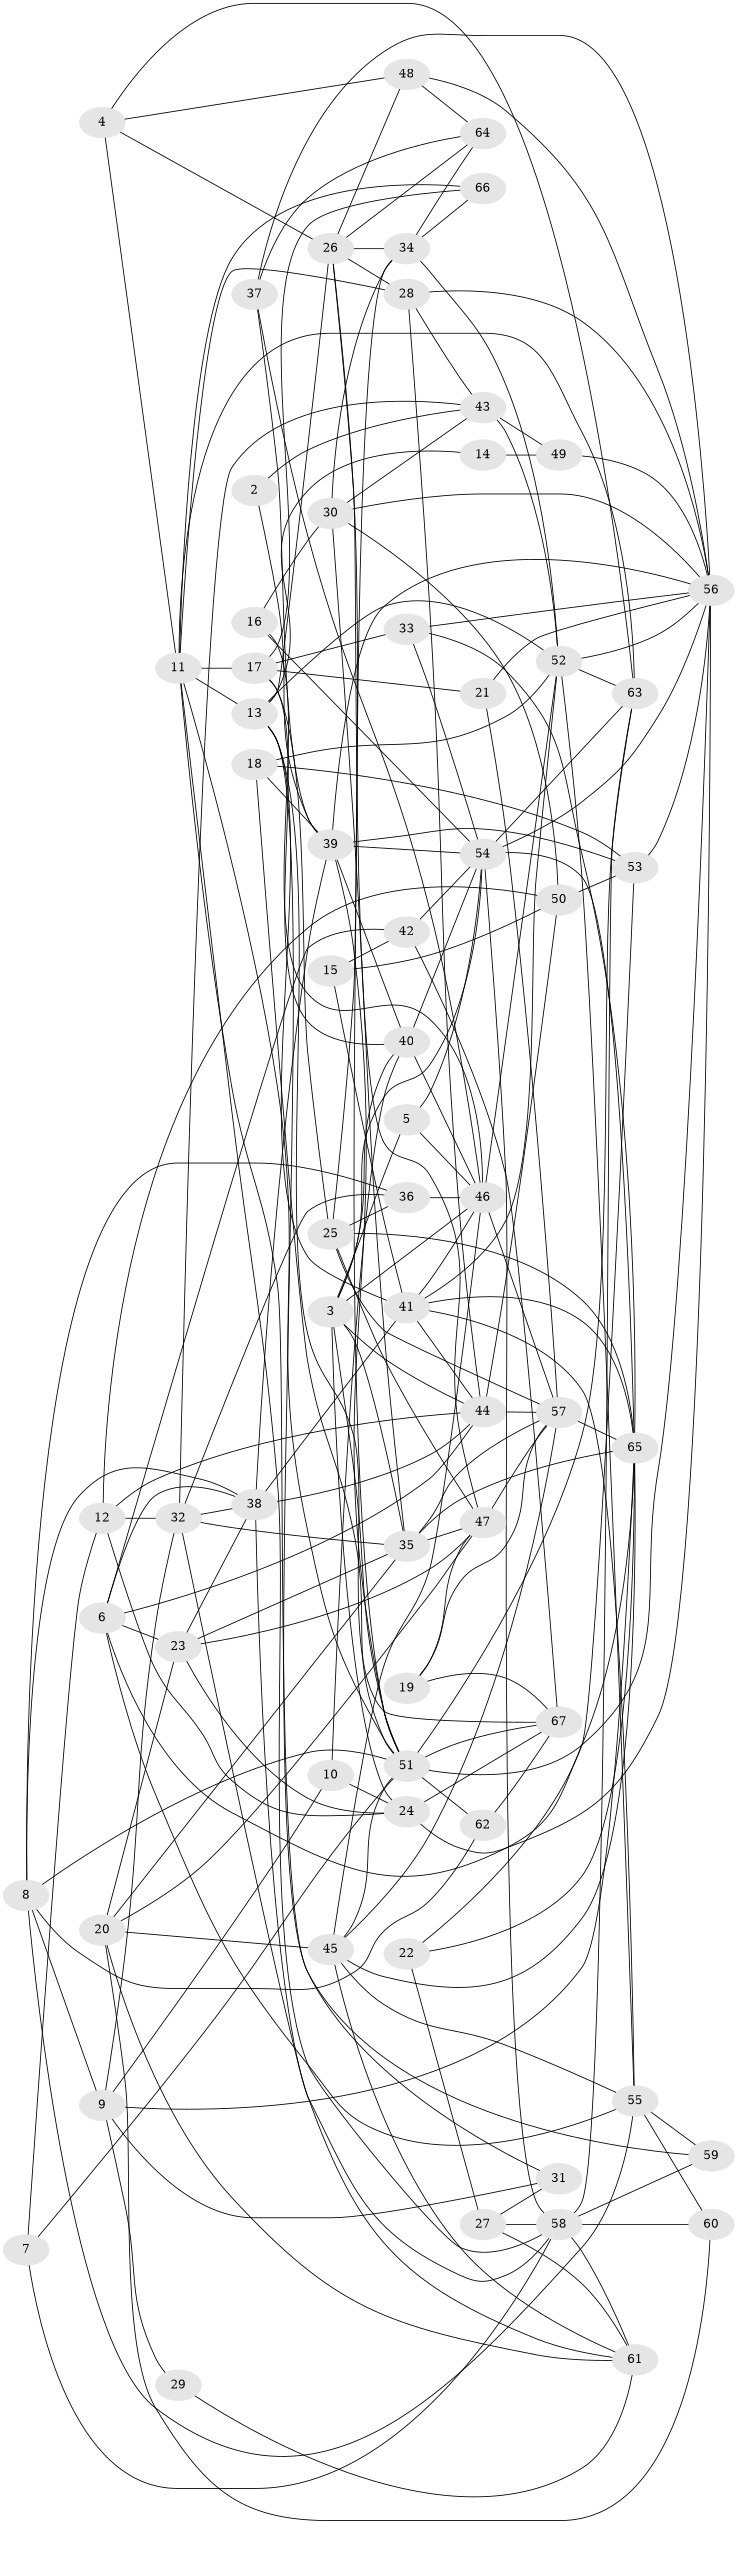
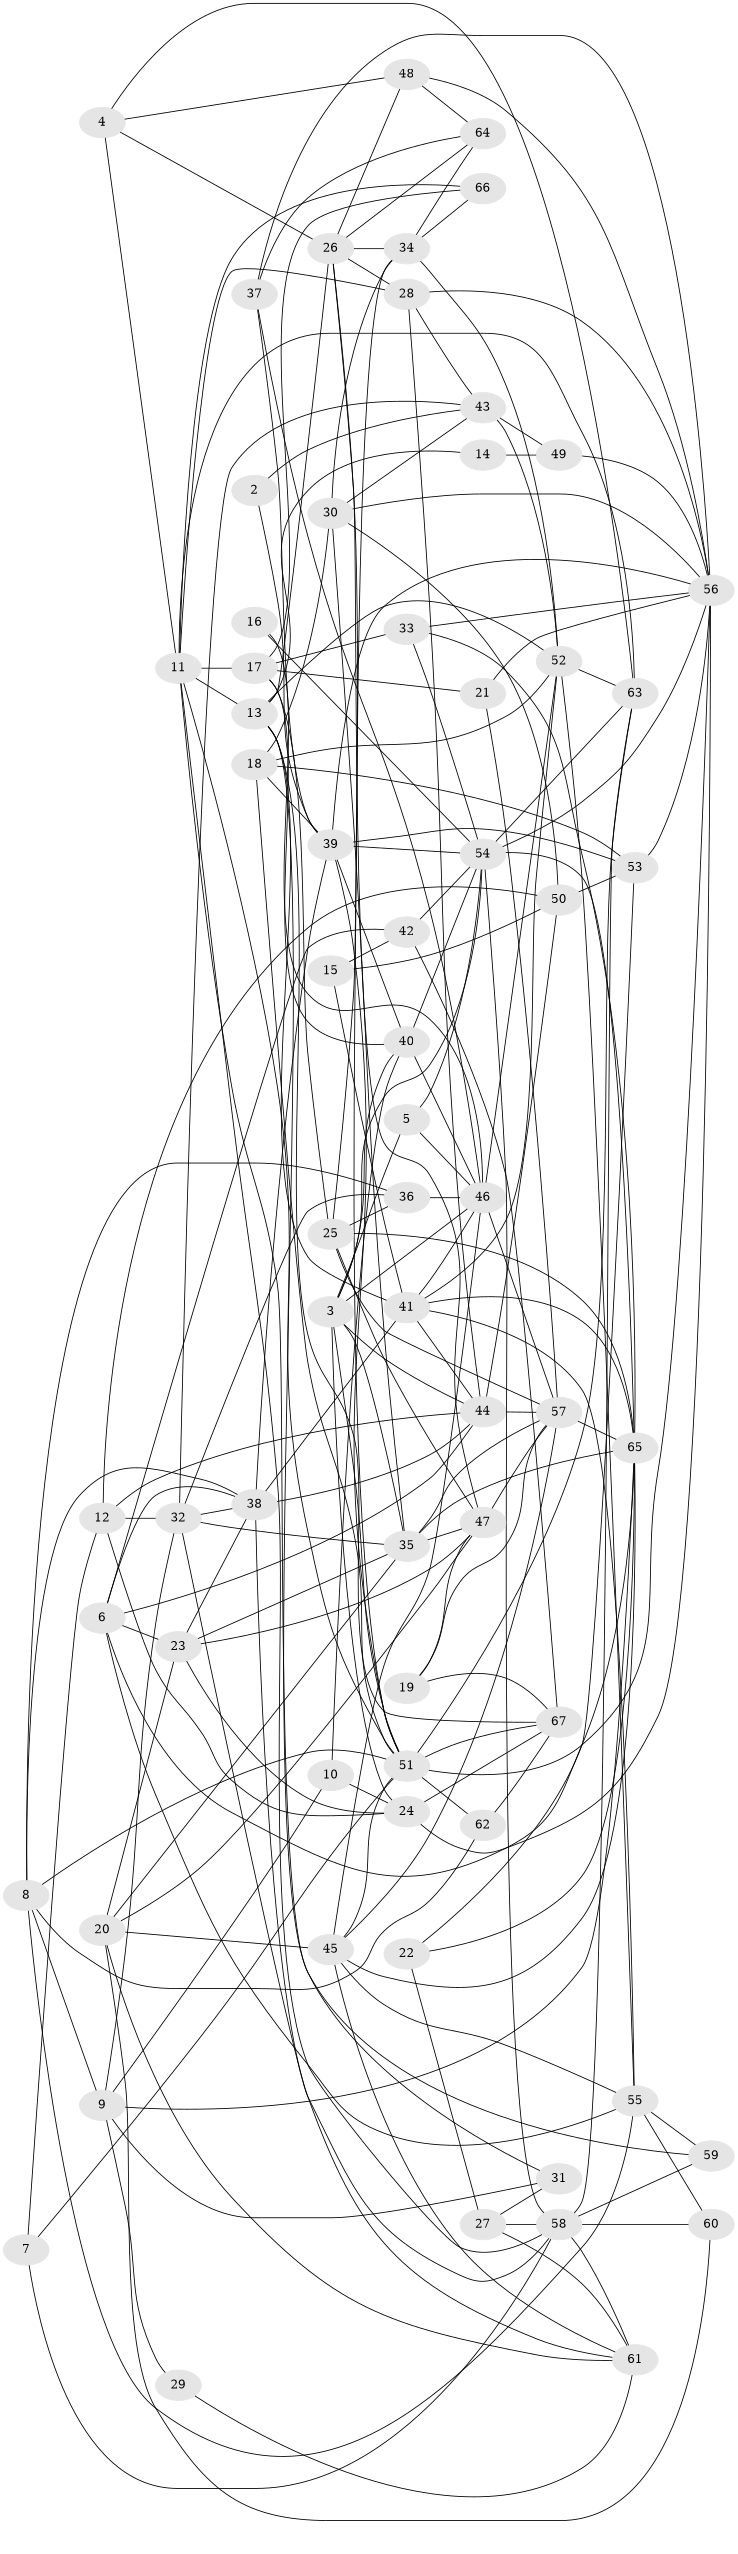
(301, 550) -> (309, 644)
(645, 641) -> none
